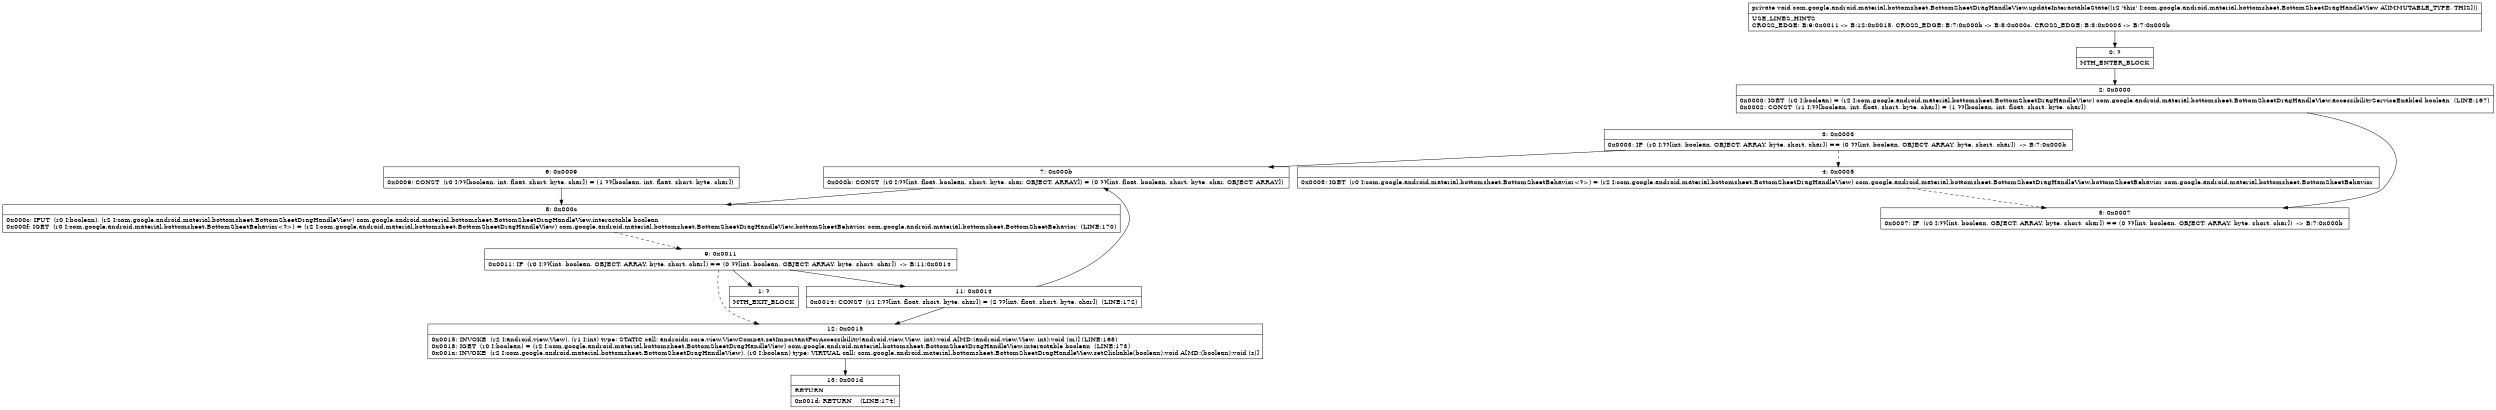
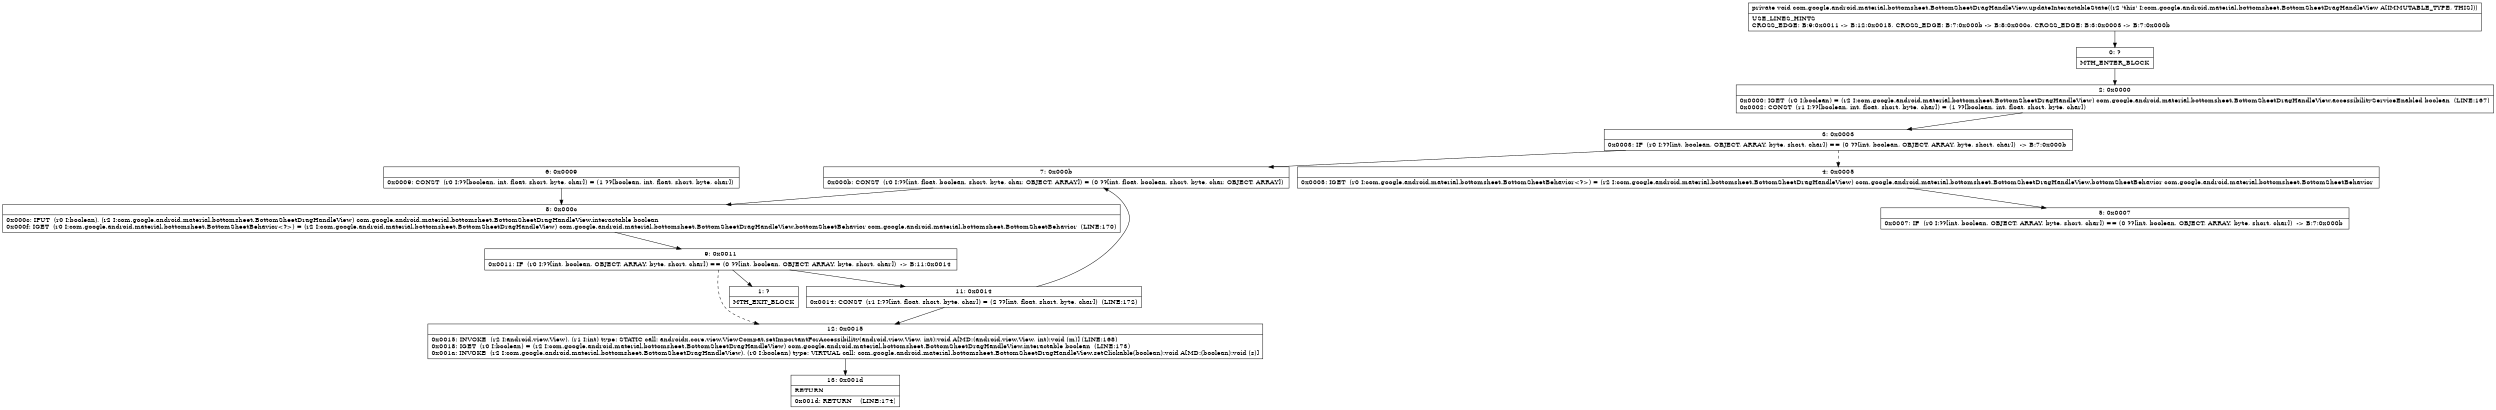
(2394, 171) -> (1967, 121)
(1974, 198) -> (1974, 198)
(646, 240) -> (646, 240)
